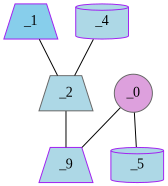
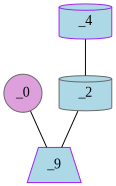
(31, 21) -> none
(66, 93) -> (85, 93)
(137, 165) -> none
